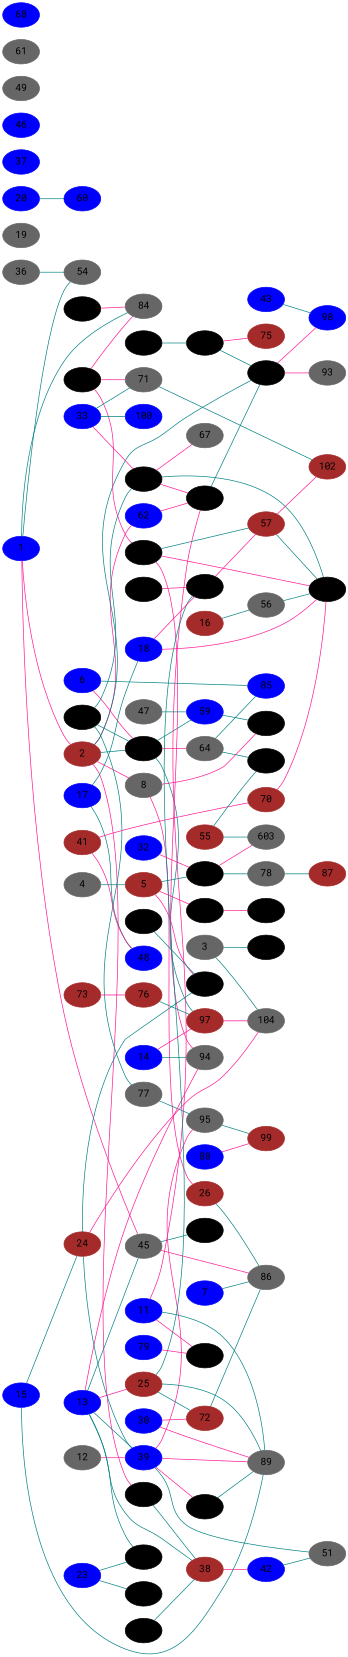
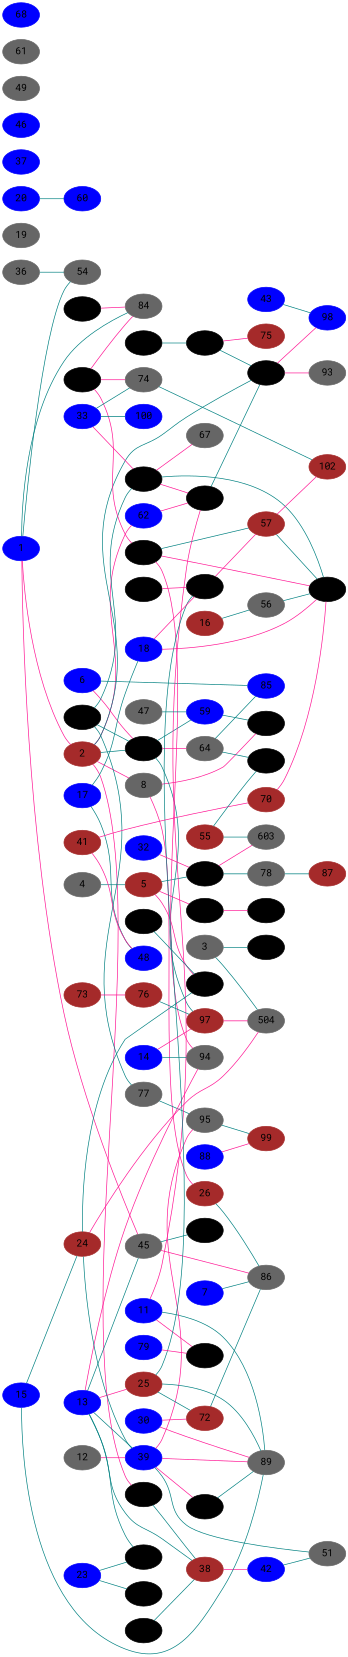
(144, 380) -> (144, 380)
(266, 1021) -> (266, 1021)
